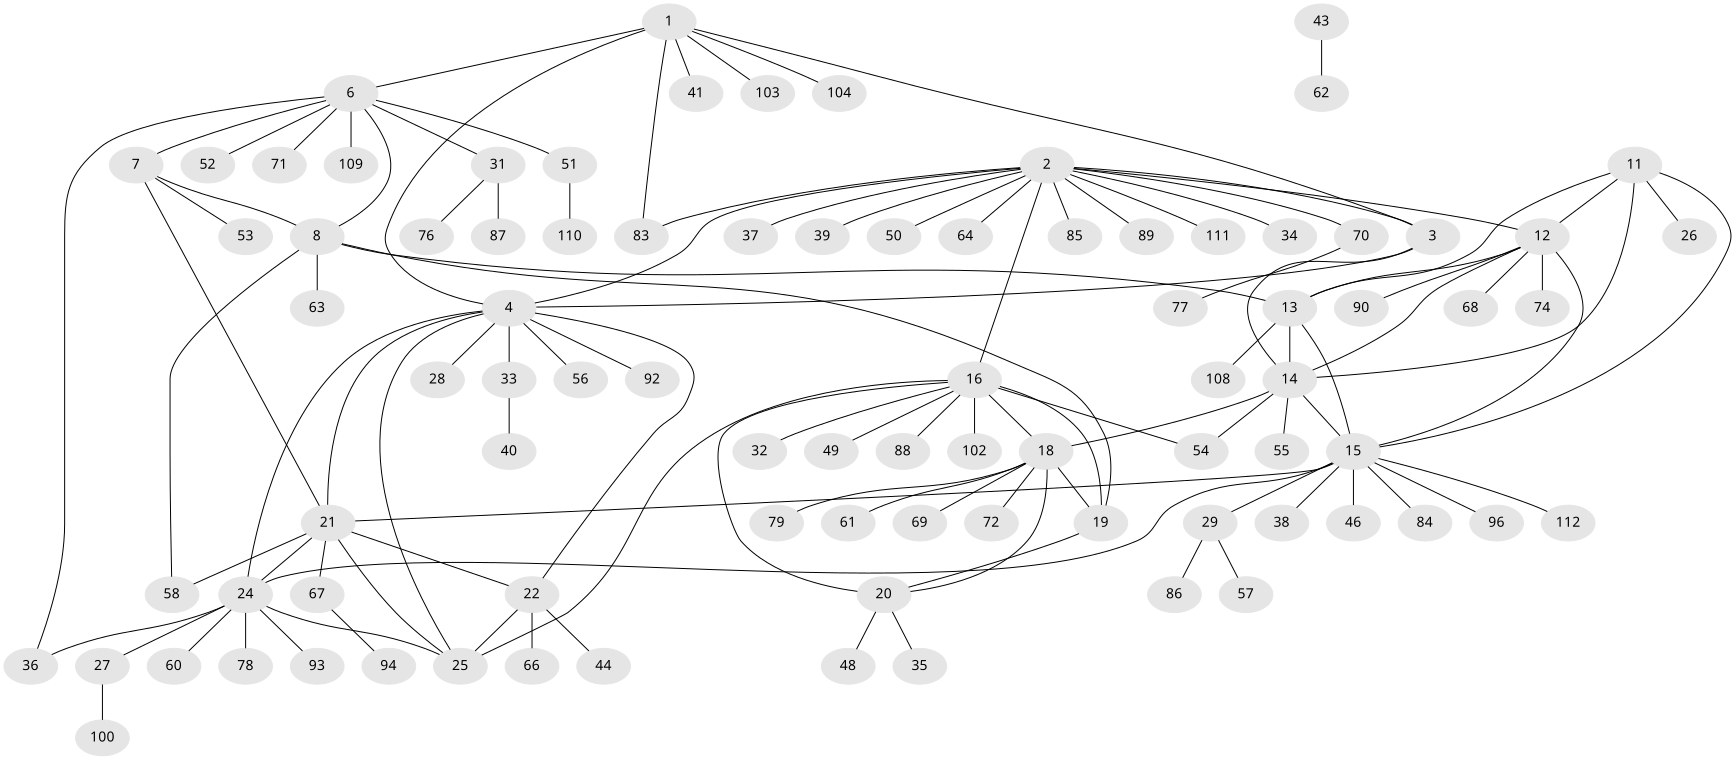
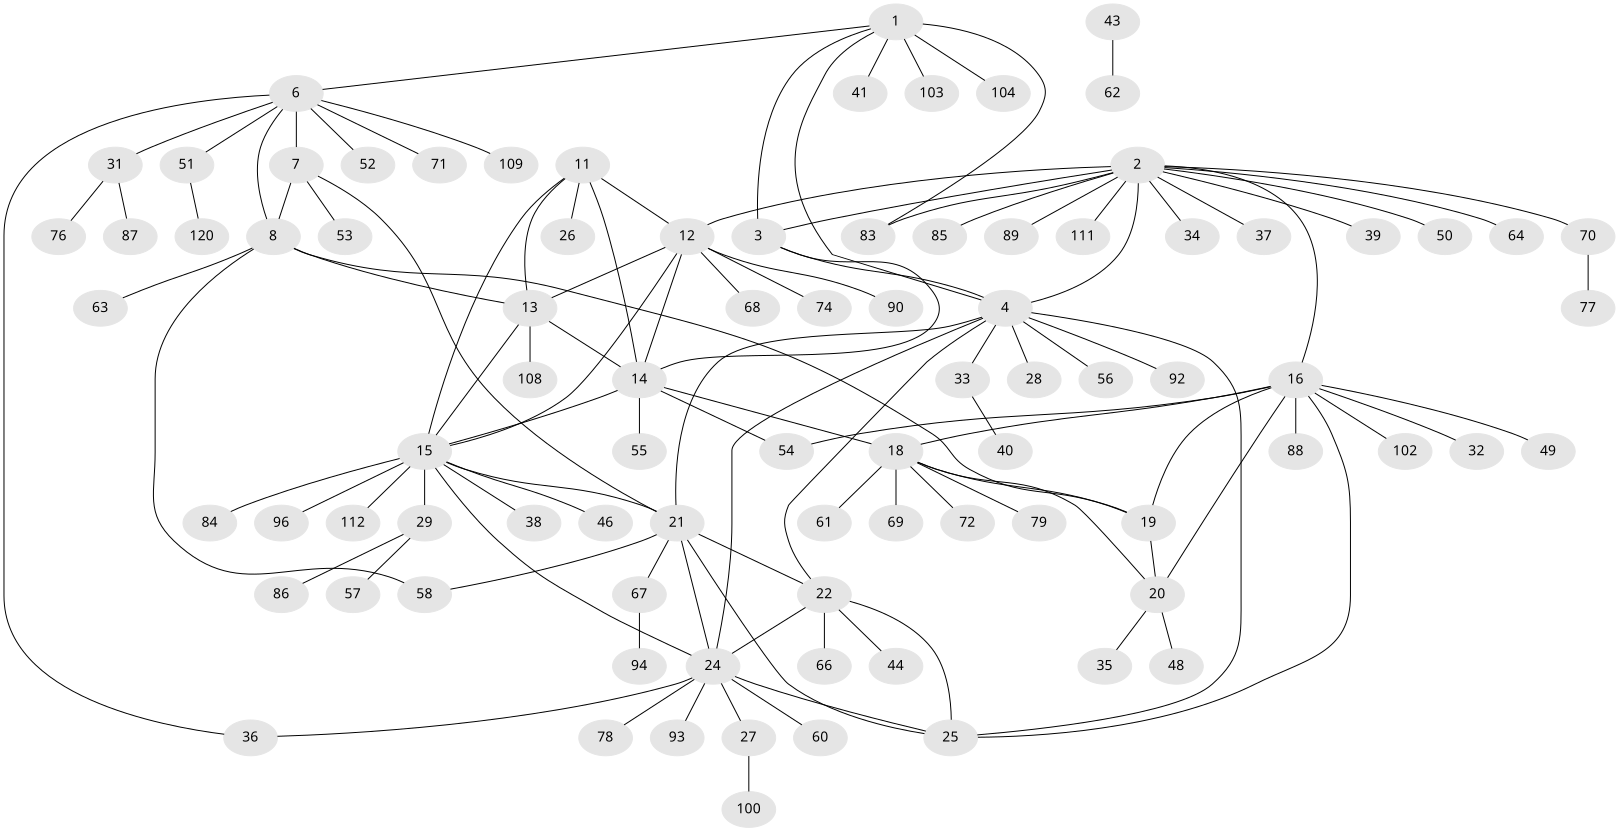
(570, 237) -> (202, 237)
none -> (769, 630)
